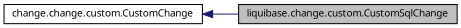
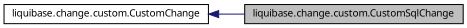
(103, 14) -> (106, 14)
